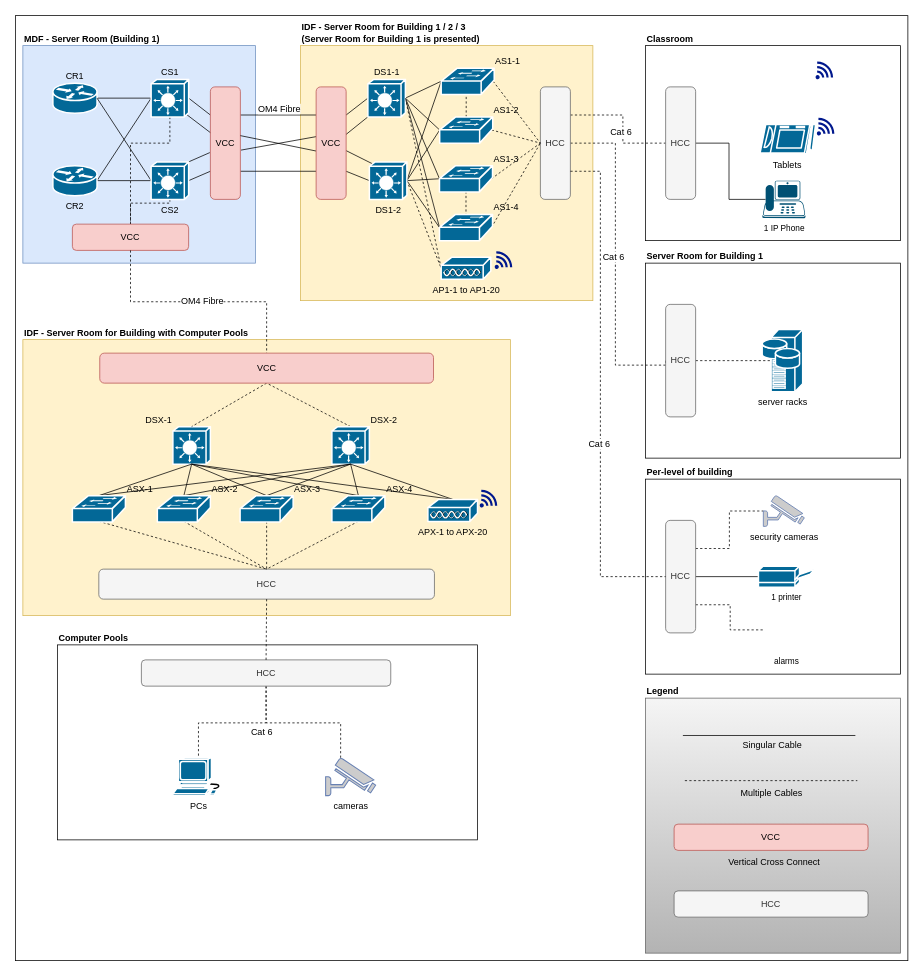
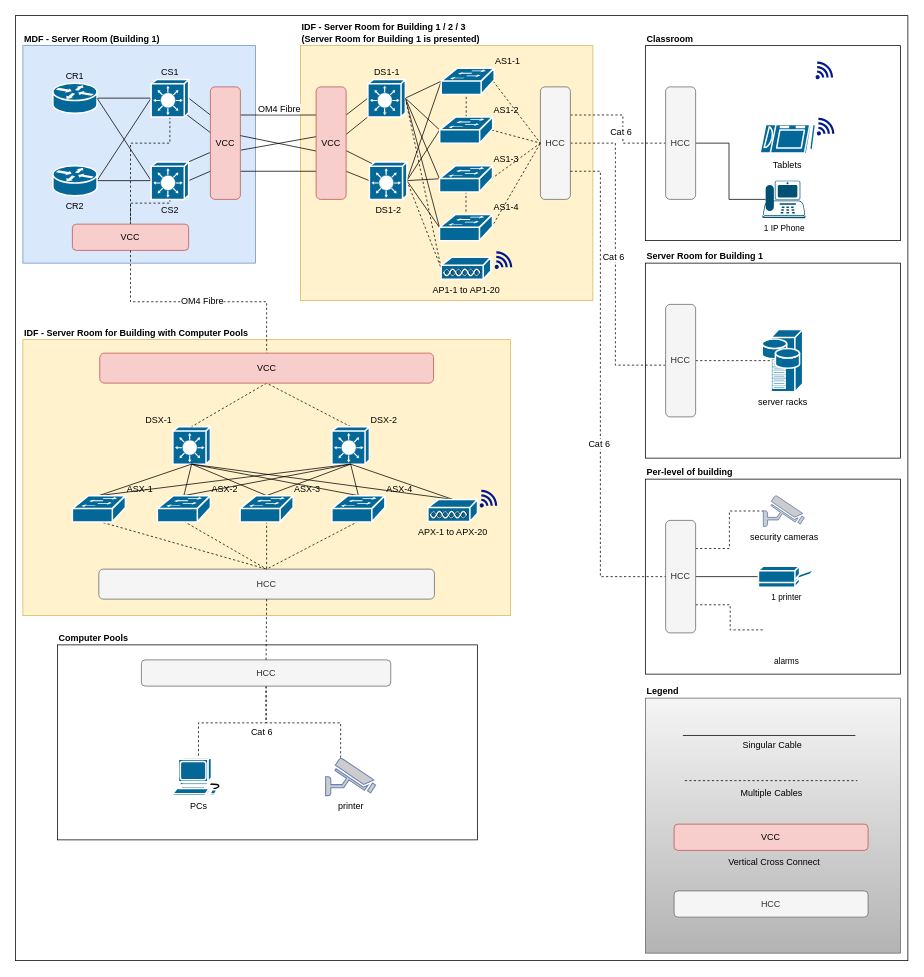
(351, 806) -> (351, 806)
